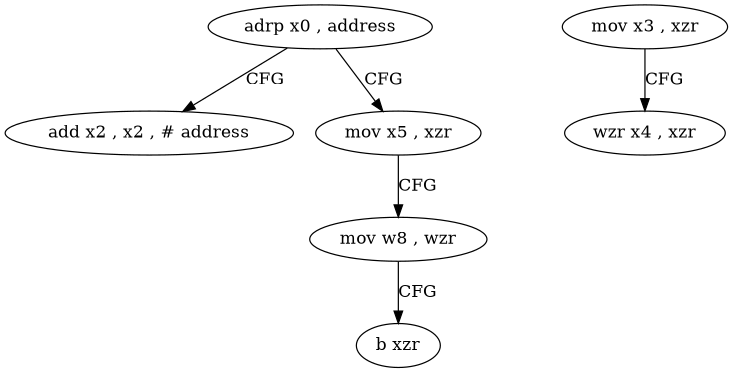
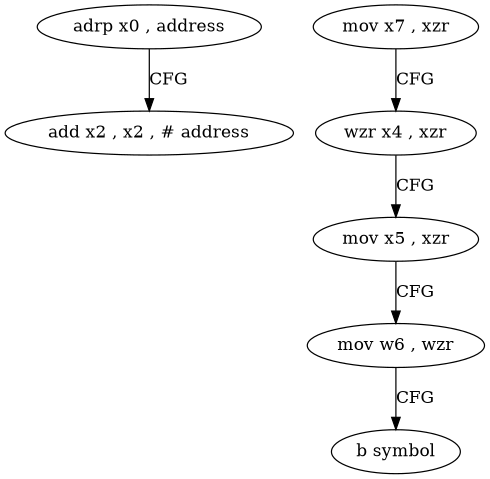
(645, 27) -> (396, 27)
(356, 75) -> (396, 180)
(398, 239) -> (396, 345)
(398, 345) -> (396, 452)
